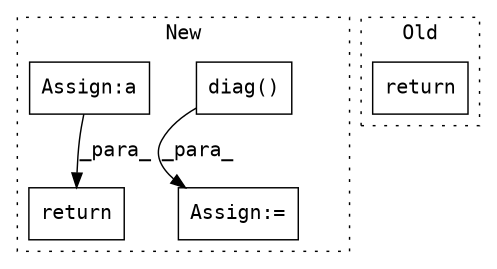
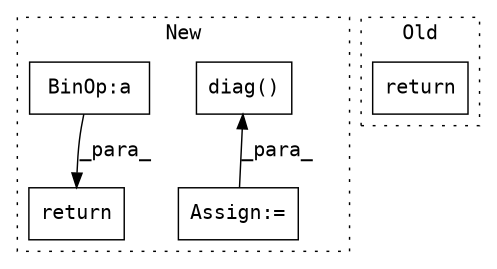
(90, 88) -> (90, 88)
(163, 139) -> (241, 158)
